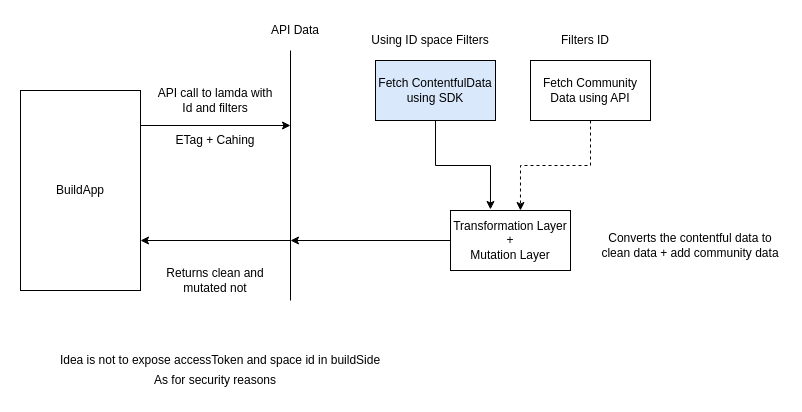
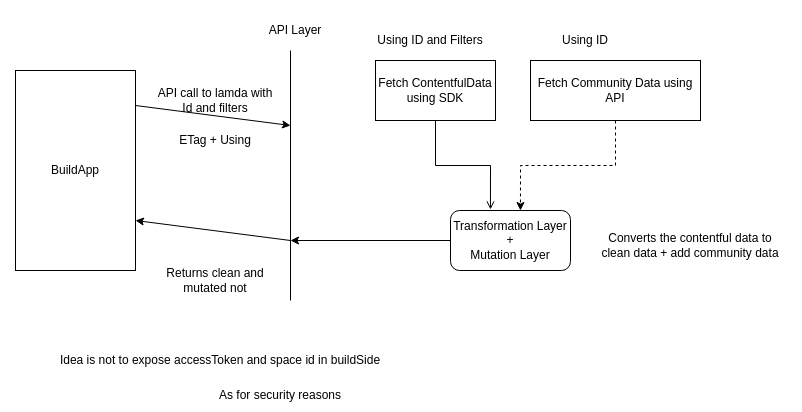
(296, 31) -> (296, 31)
(431, 41) -> (431, 41)
(586, 41) -> (586, 41)
(436, 91) -> (436, 91)
(591, 91) -> (616, 91)
(216, 141) -> (216, 141)
(81, 191) -> (76, 171)
(490, 201) -> (490, 203)
(511, 241) -> (511, 241)
(216, 381) -> (281, 396)
